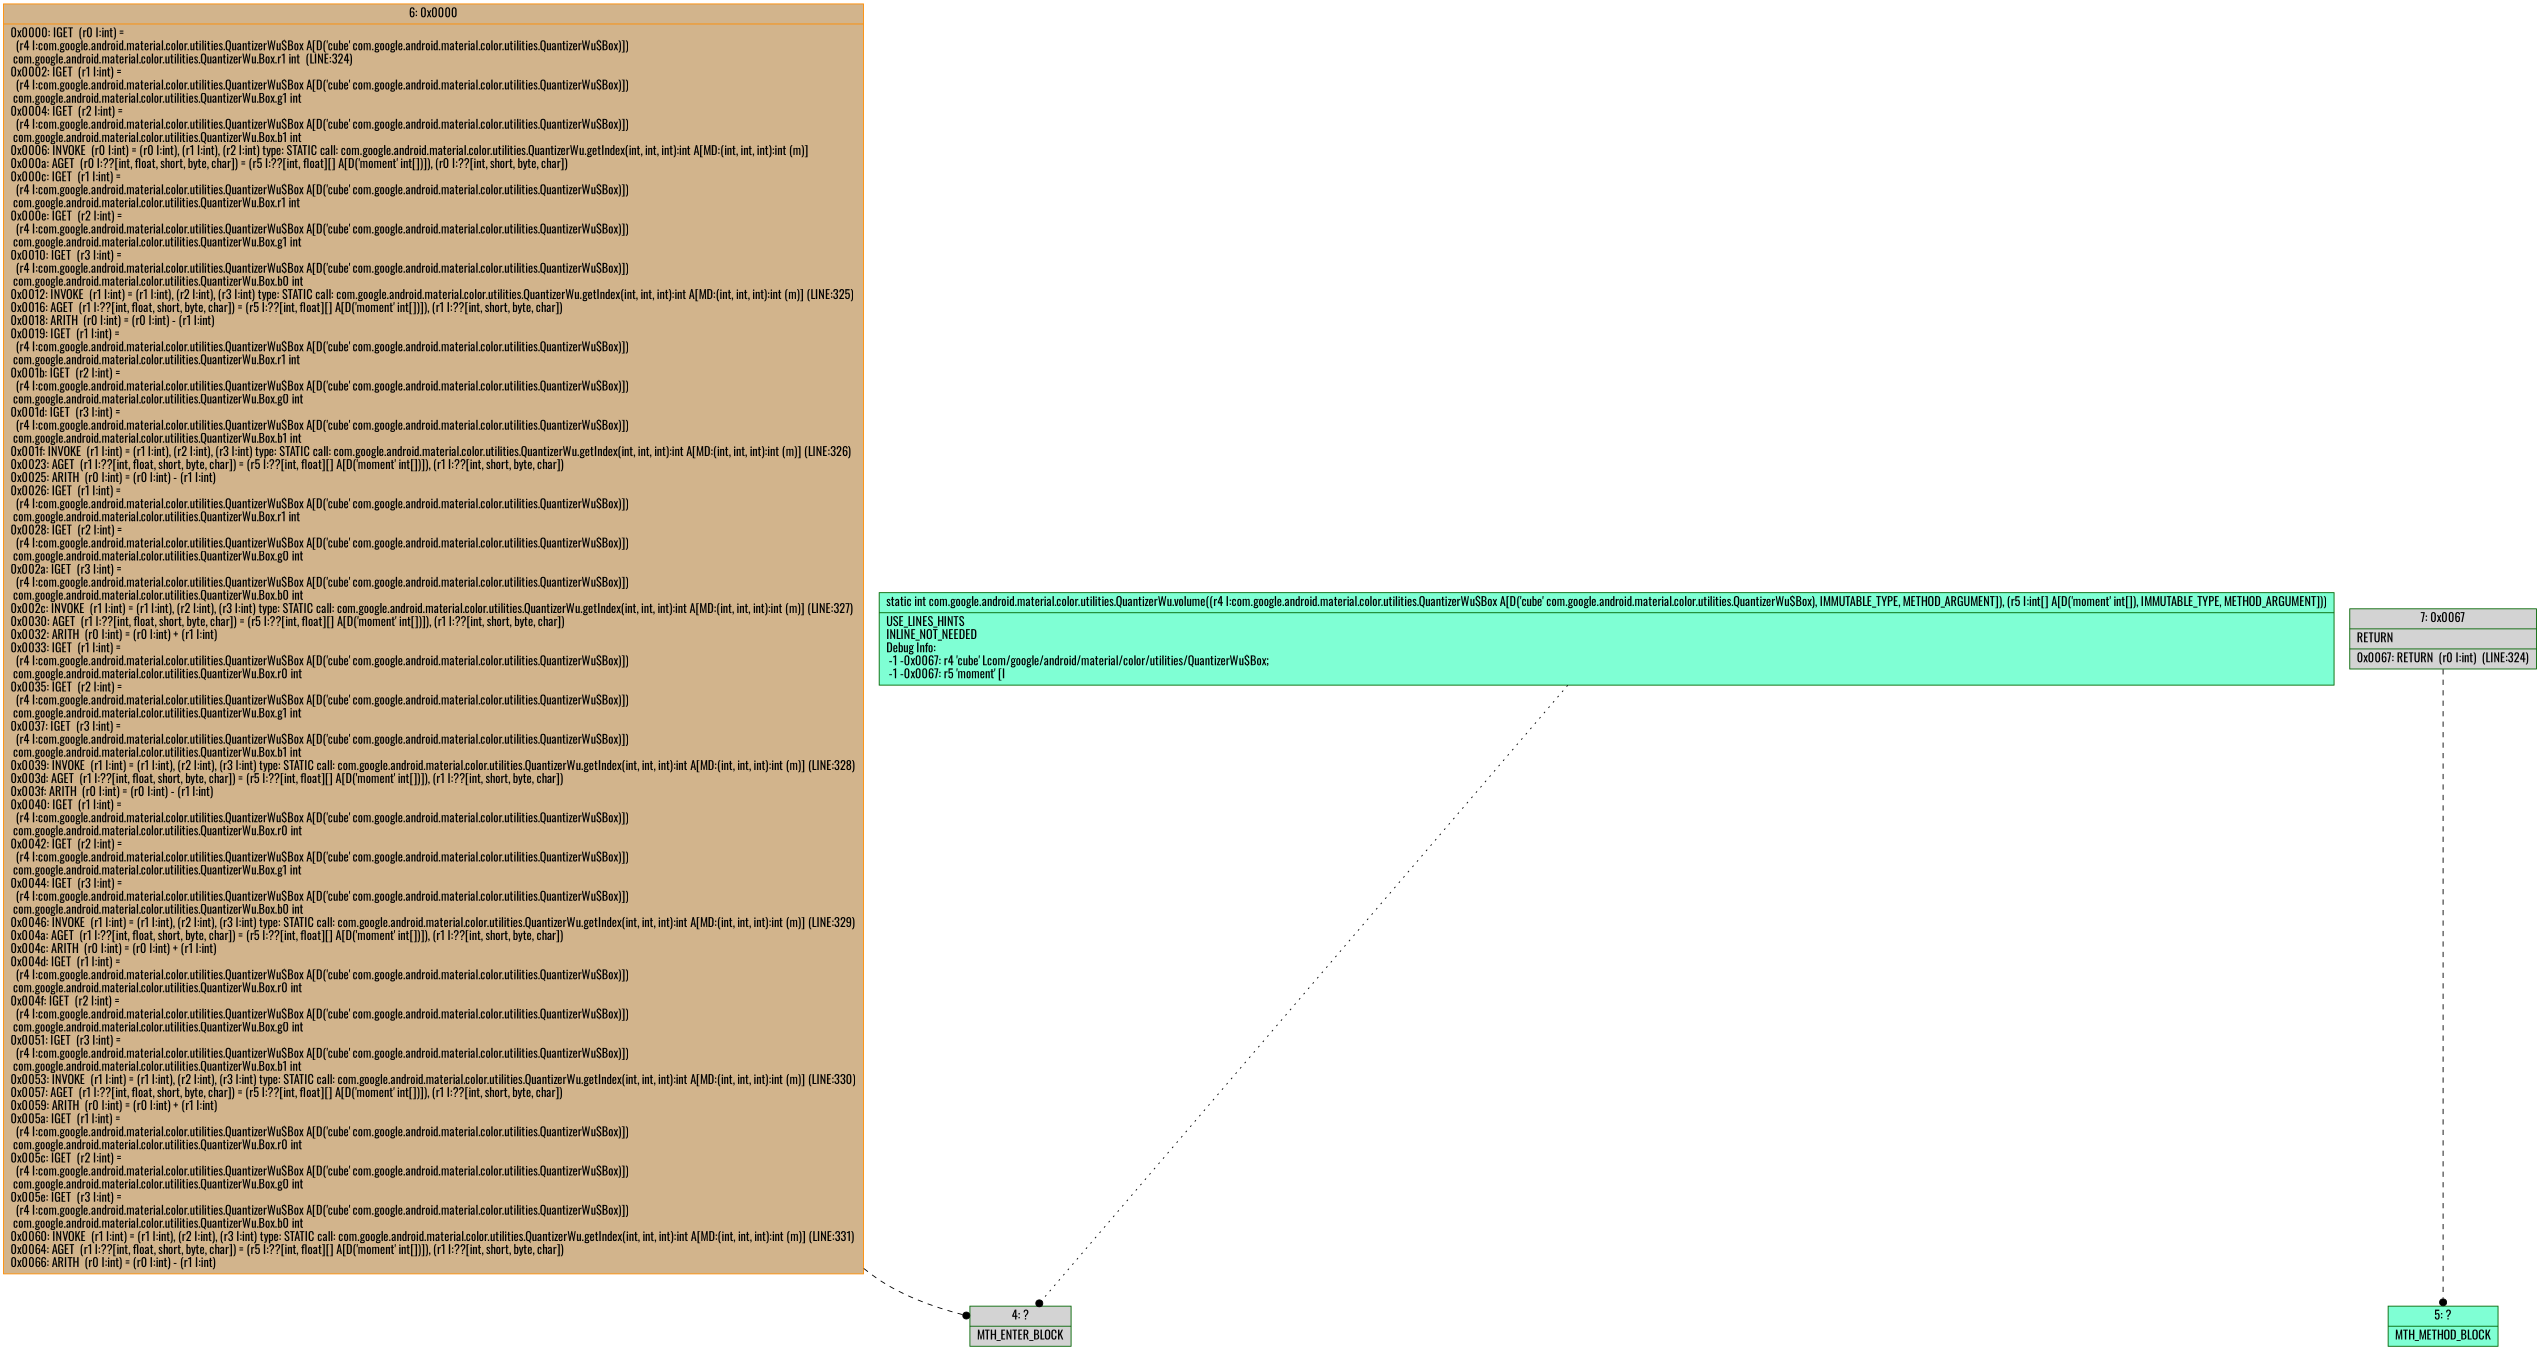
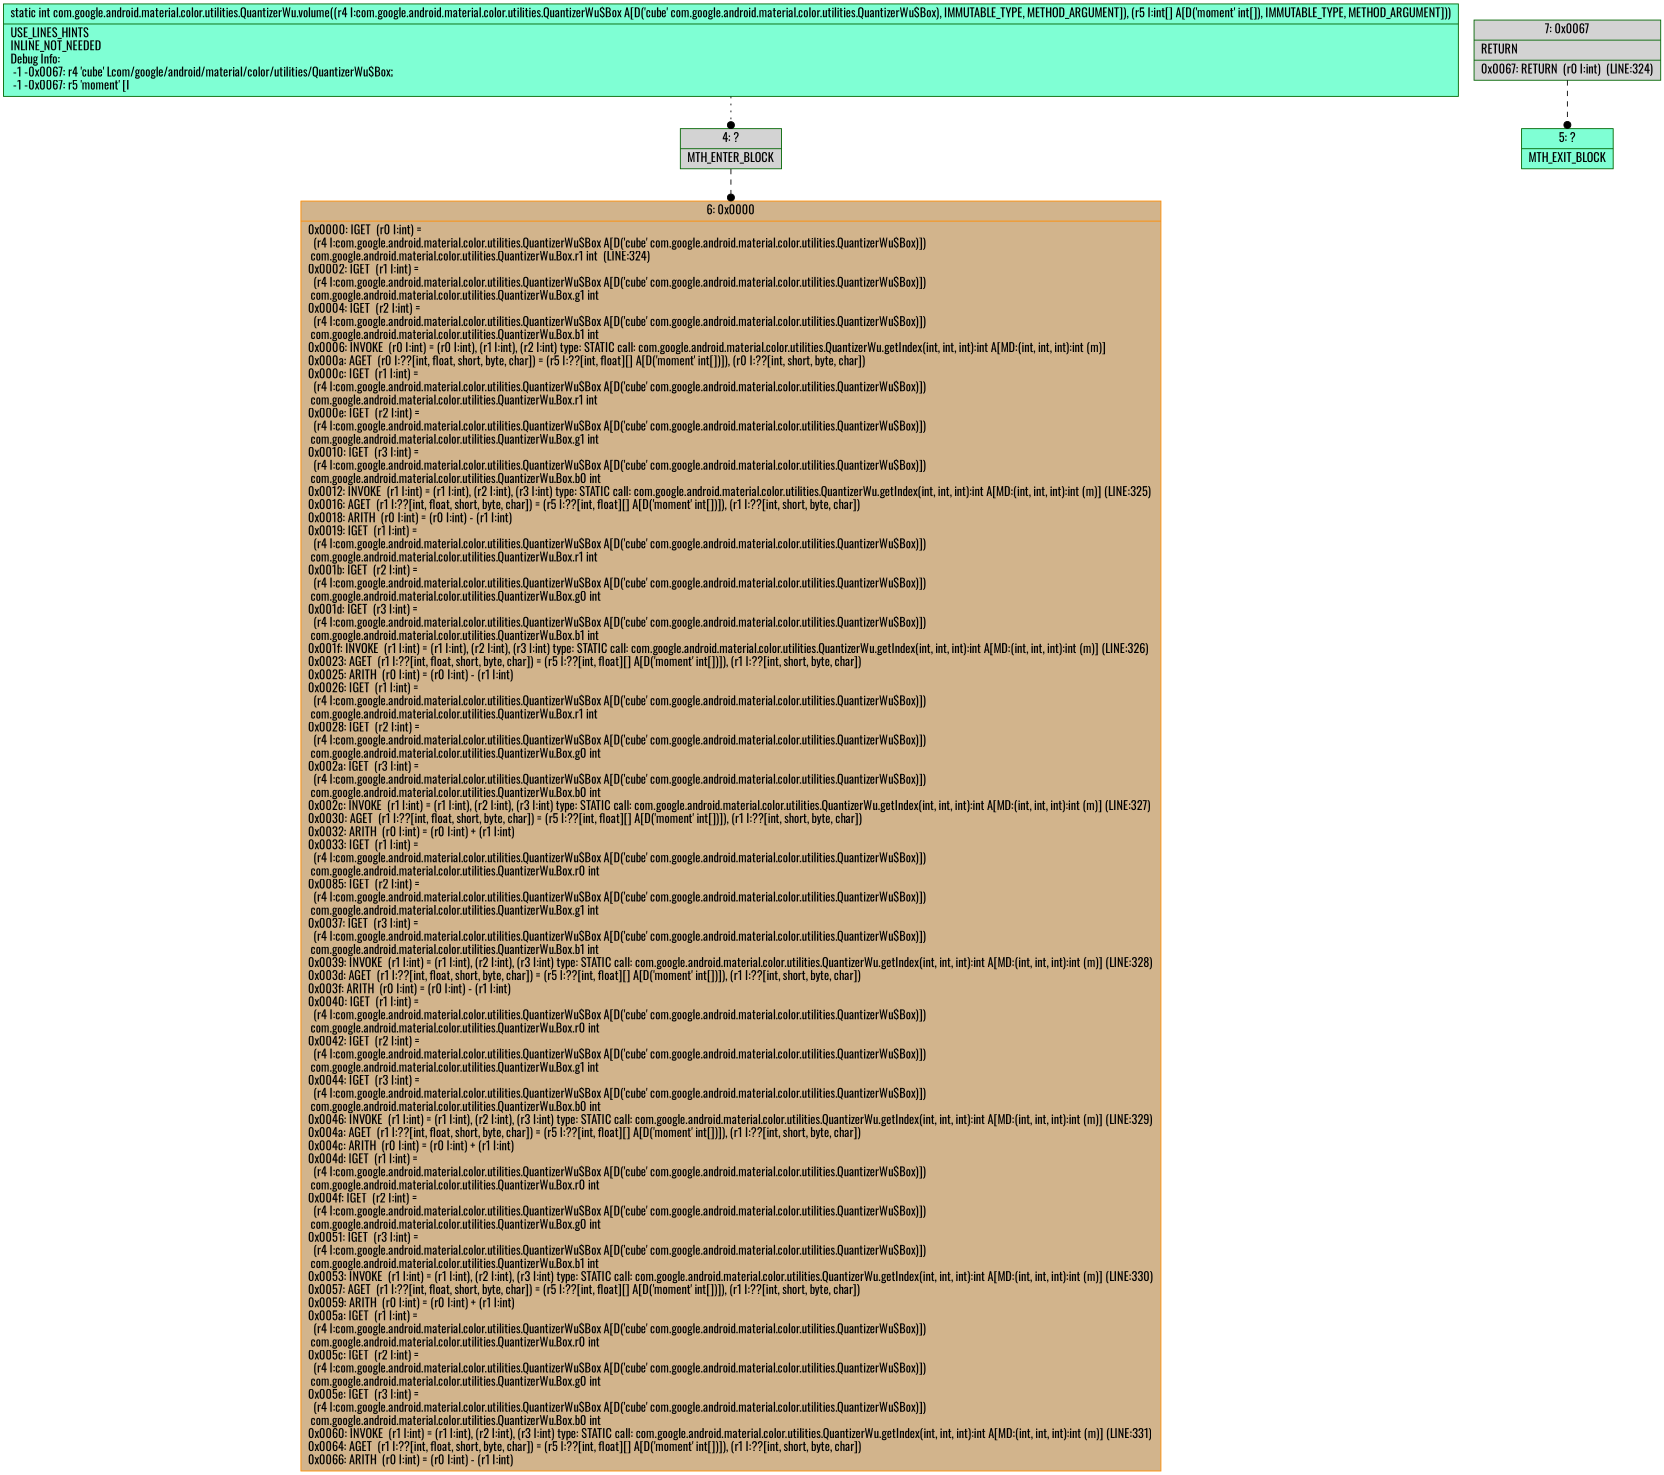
(68, 688) -> (365, 885)
(911, 1297) -> (731, 182)
(2443, 1336) -> (1567, 158)
